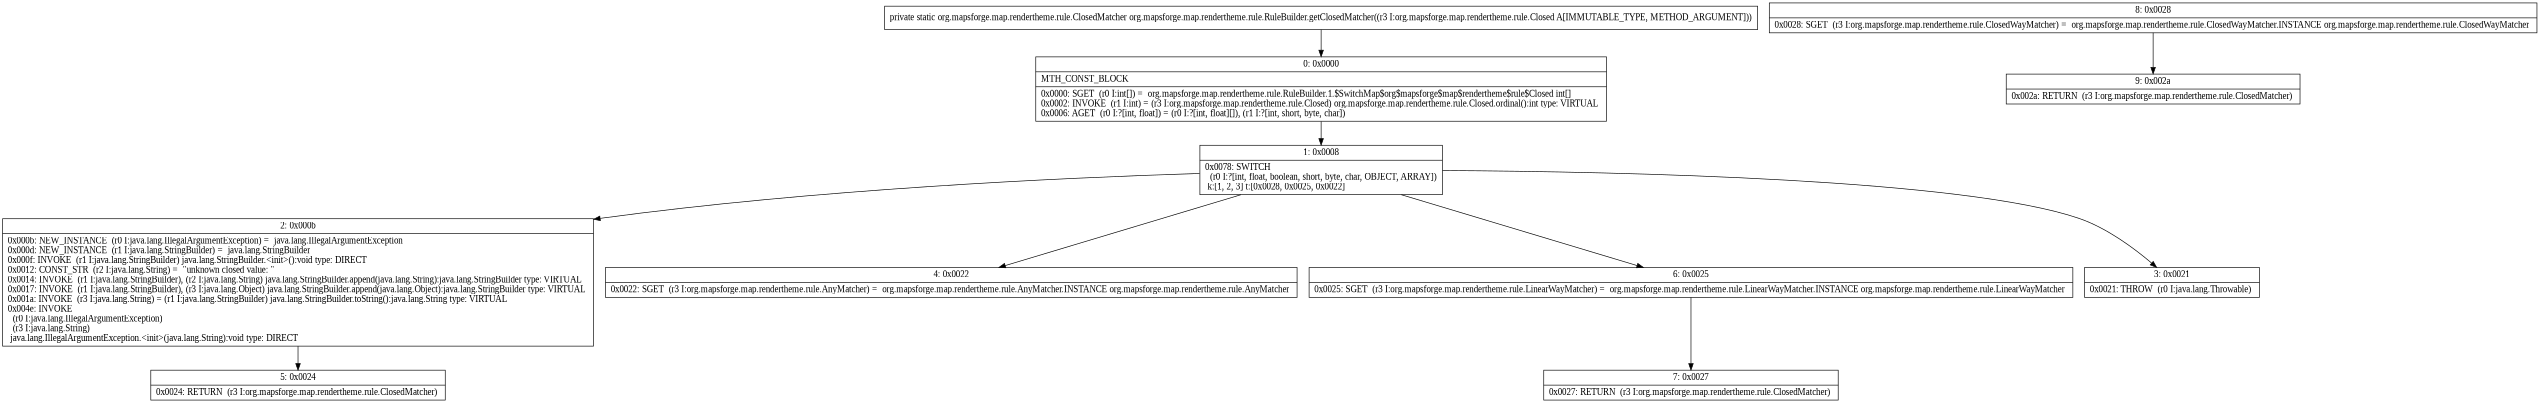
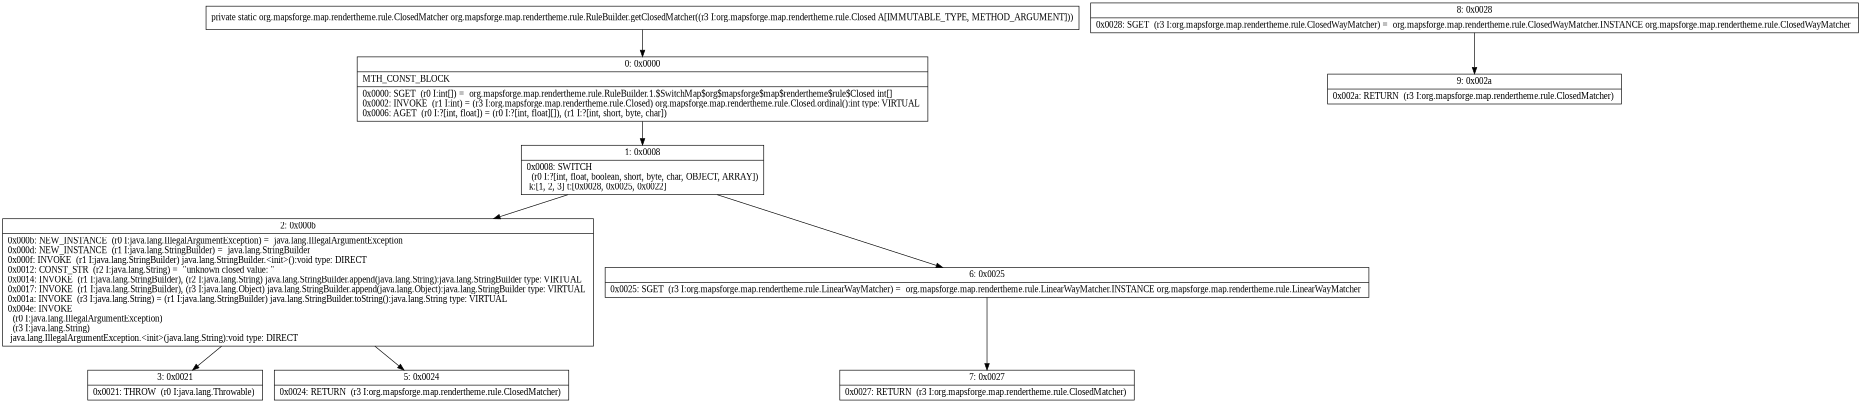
(1241, 167) -> (562, 167)
(1805, 181) -> (210, 356)
(951, 282) -> none
